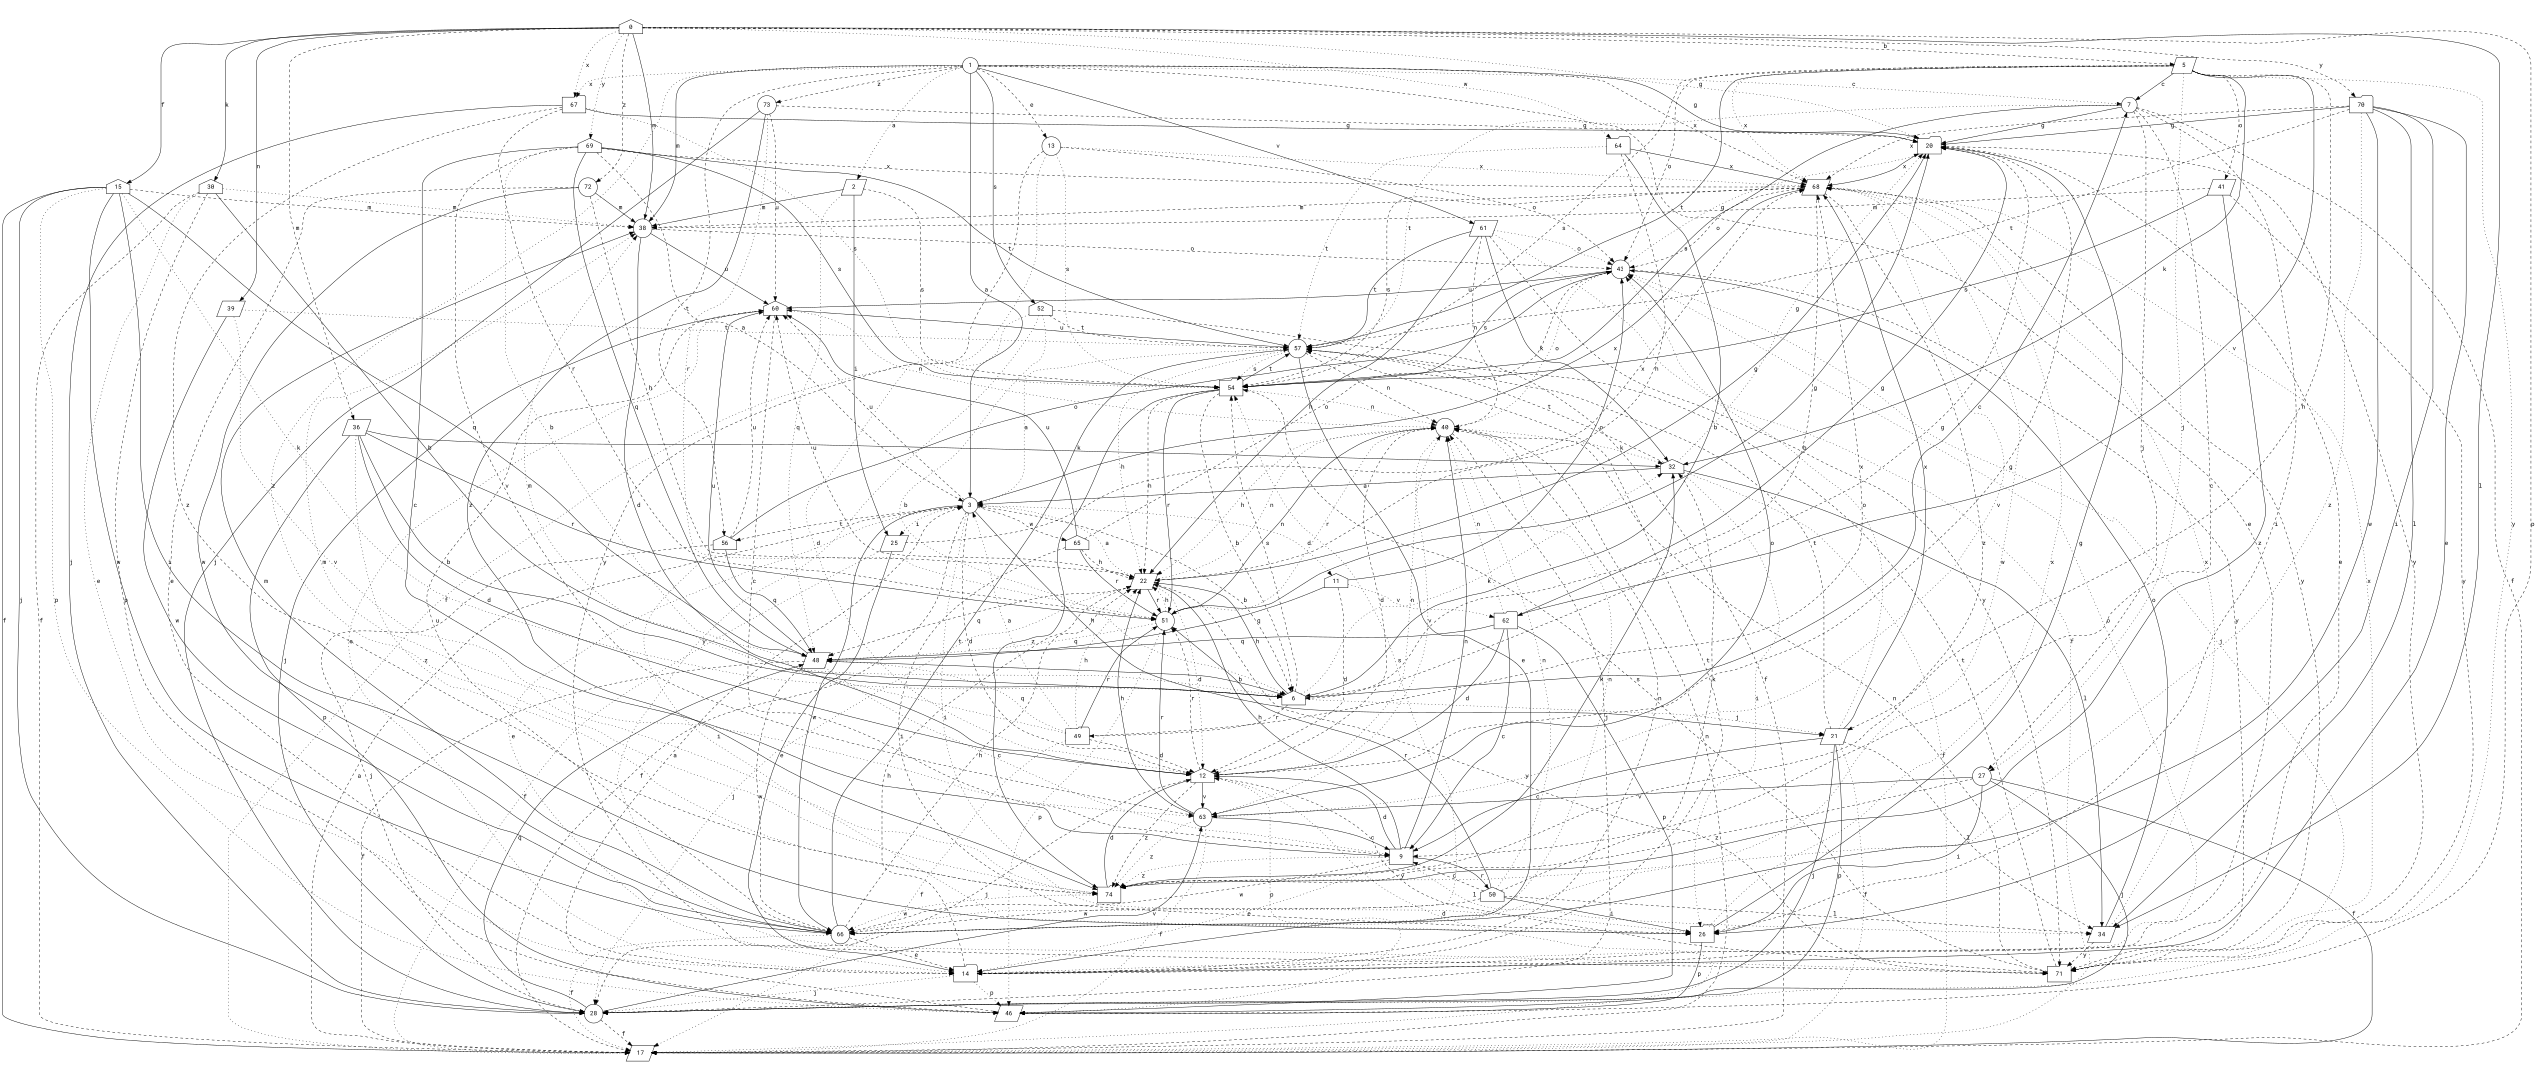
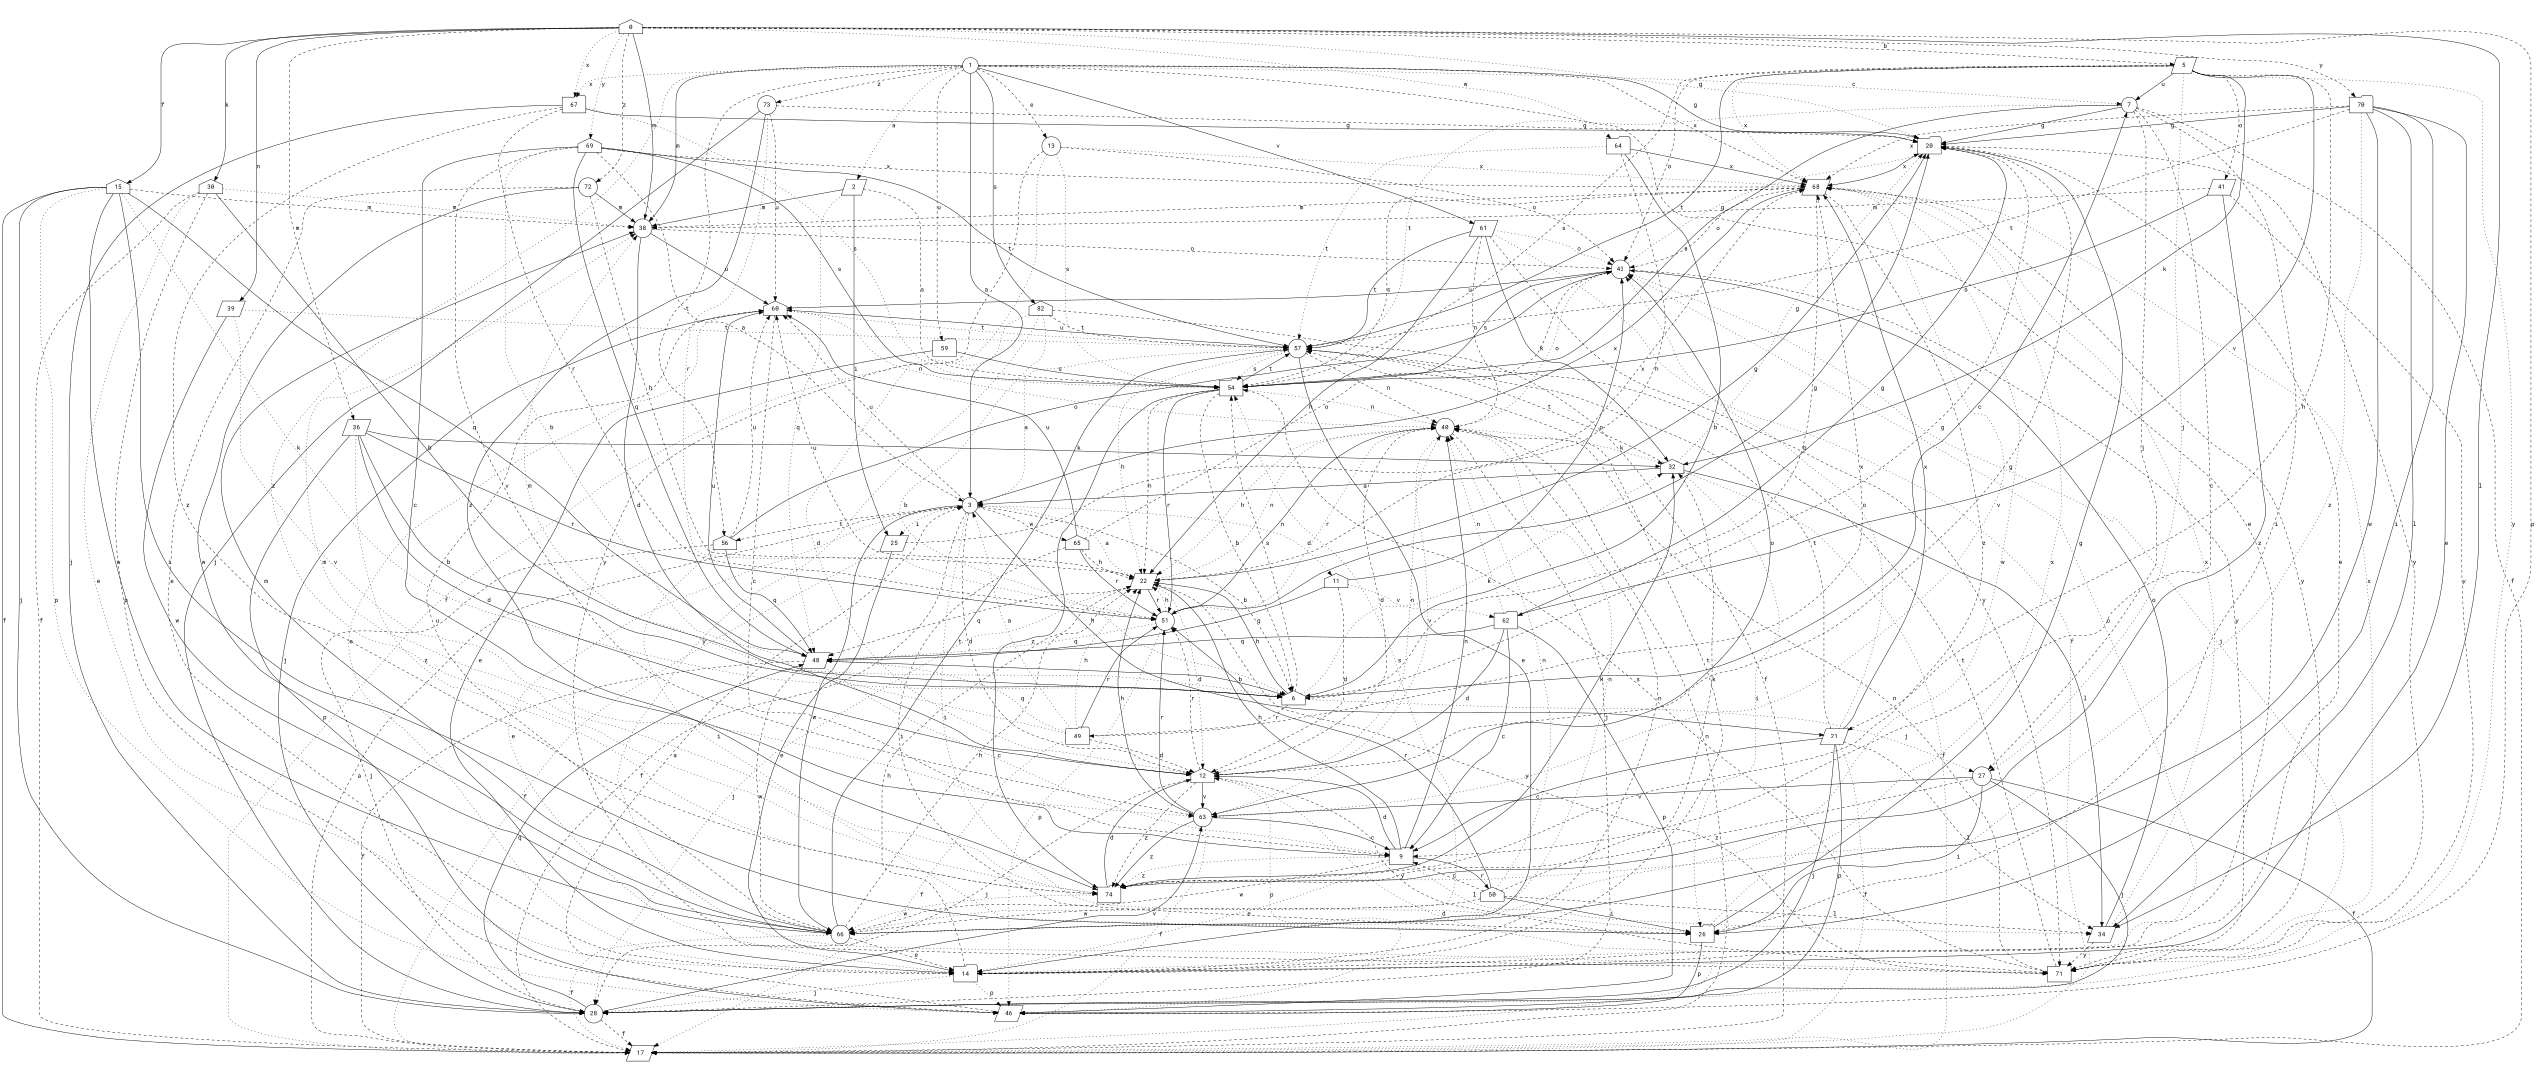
(2163, 84) -> (2163, 84)
(1041, 309) -> (1041, 309)
none -> (1035, 335)
none -> (945, 349)
(1563, 709) -> (1625, 709)
(1152, 847) -> (1152, 847)
